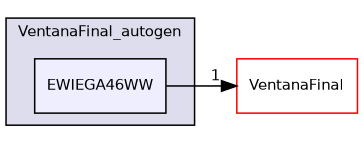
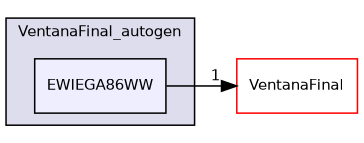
(100, 86) -> (100, 86)
